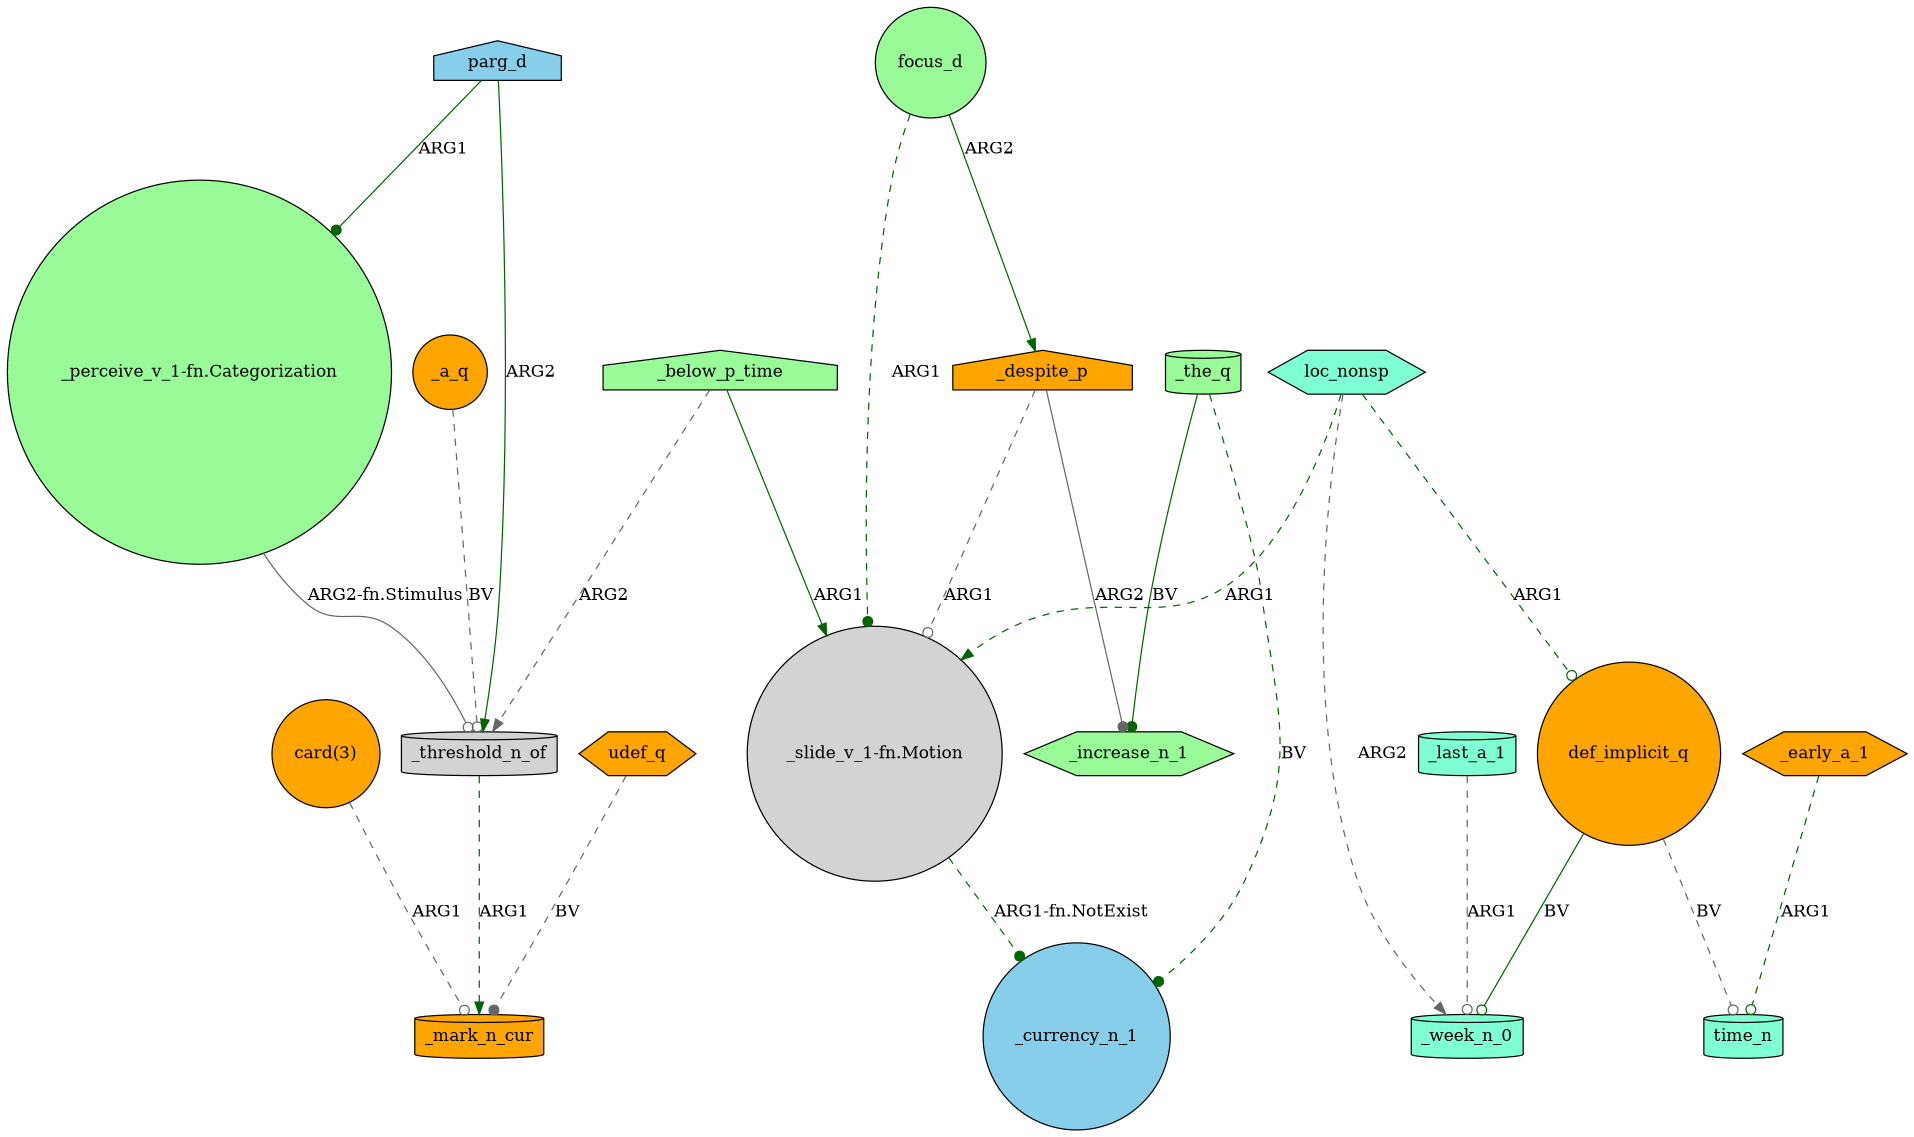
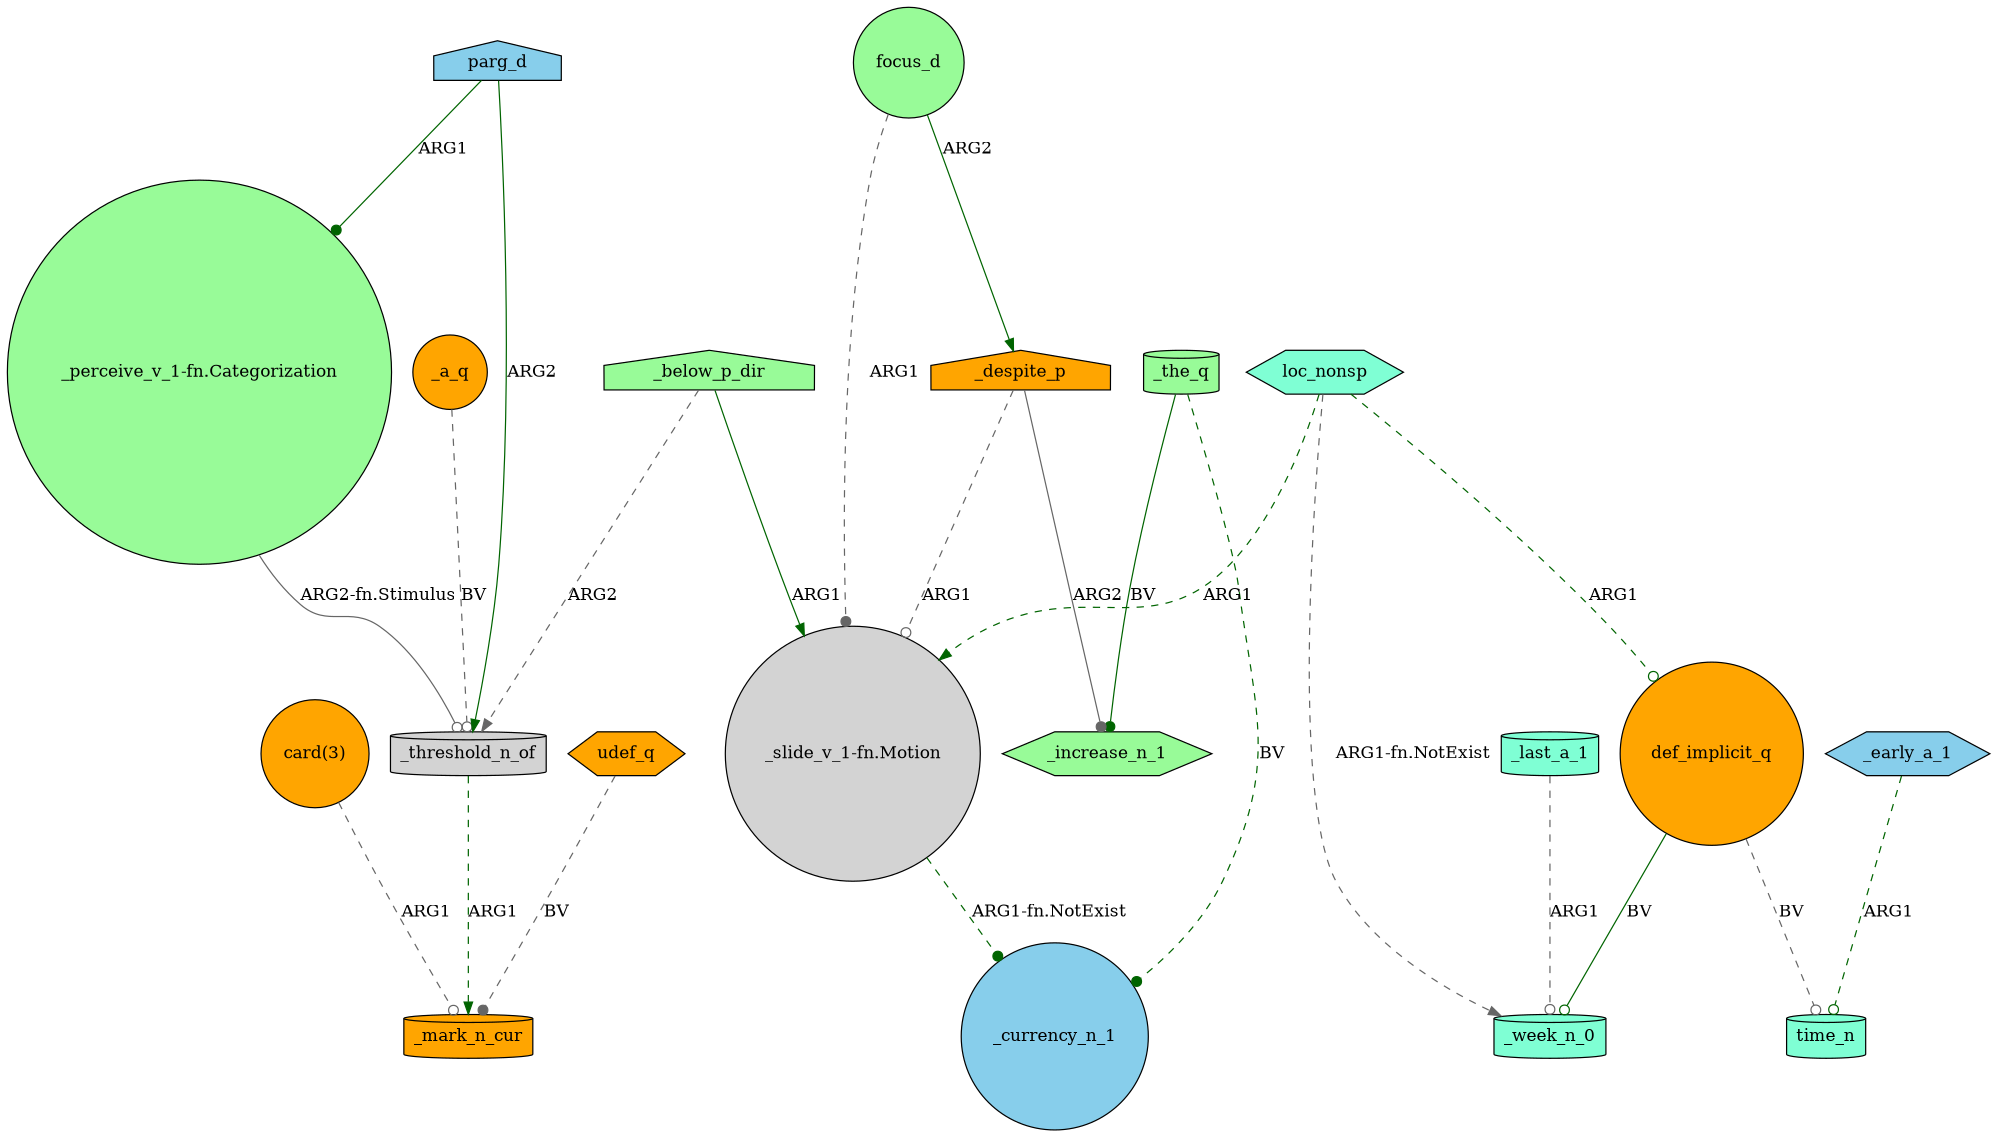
(871, 364) -> (849, 364)
(720, 372) -> (709, 372)
(1383, 754) -> (1413, 754)
(1825, 754) -> (1908, 754)
